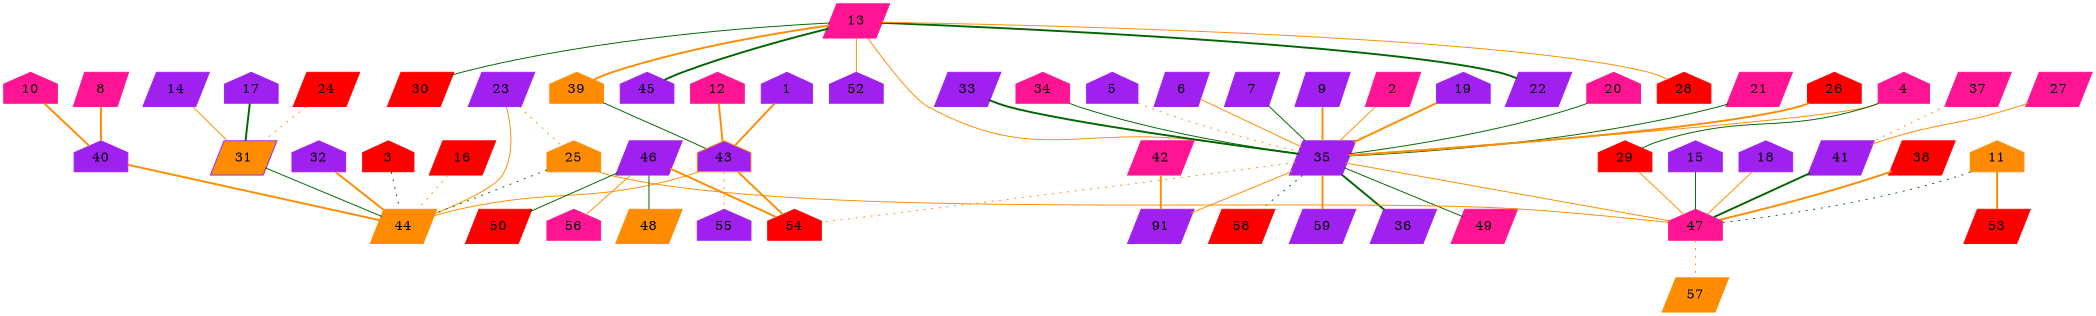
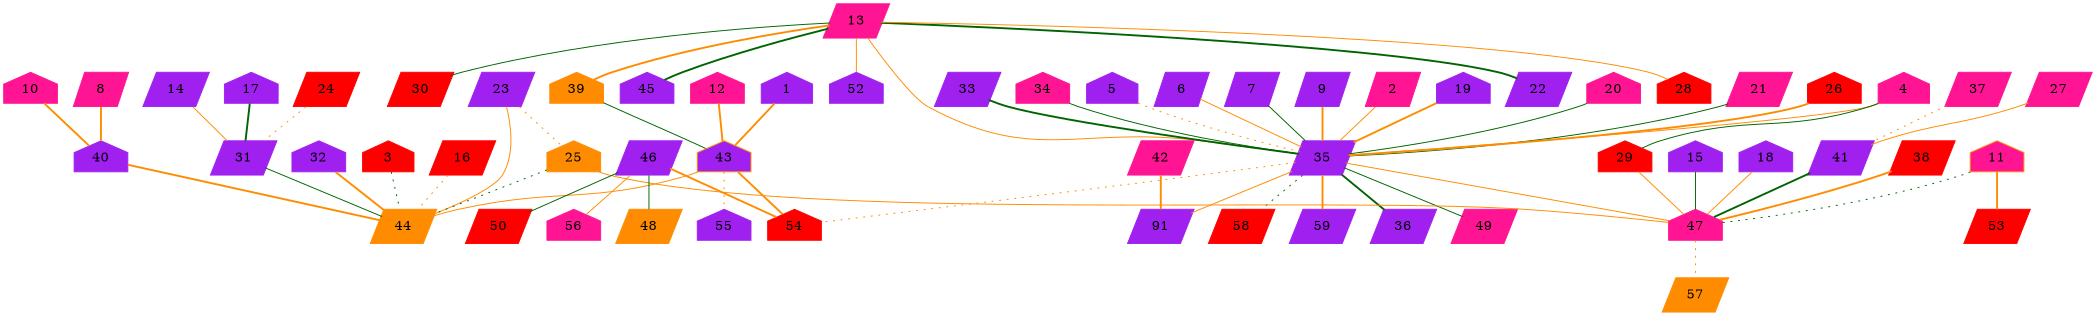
(244, 158) -> (244, 158)
(1997, 158) -> (1997, 158)
